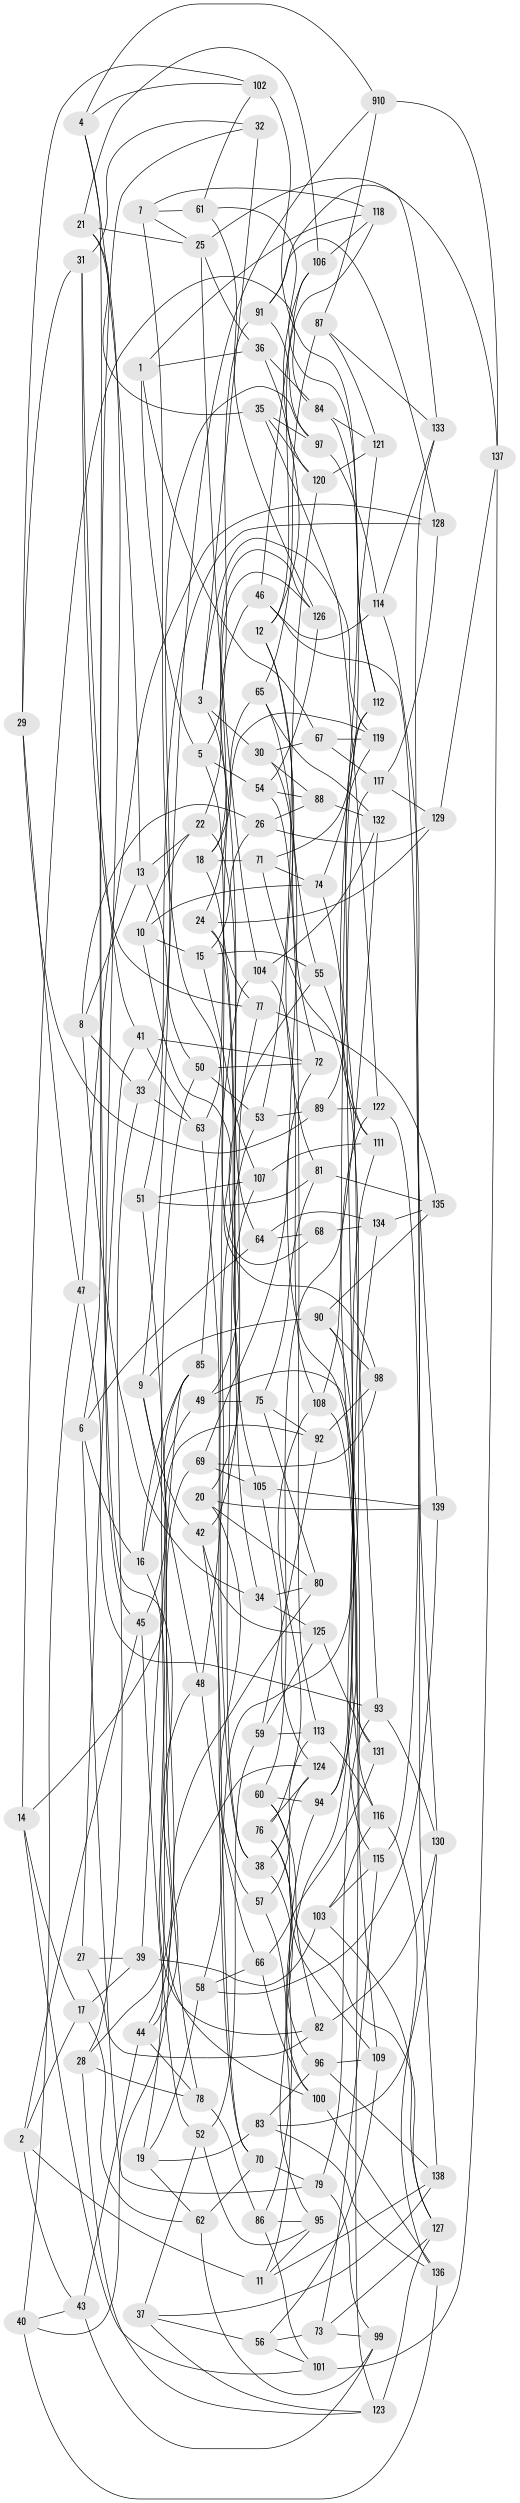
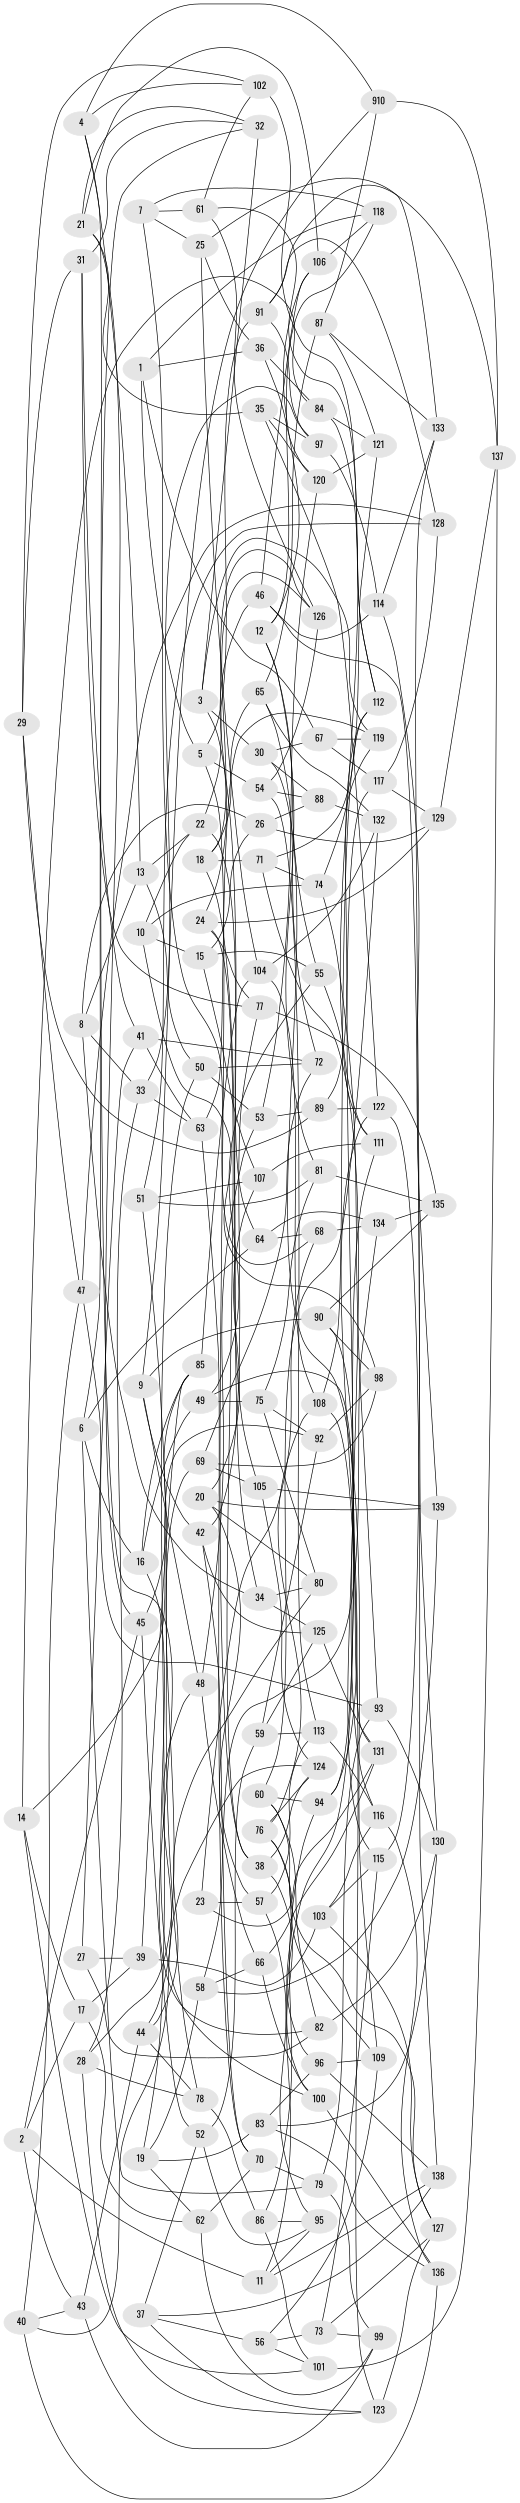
(141, 236) -> (132, 116)
none -> (200, 1903)
